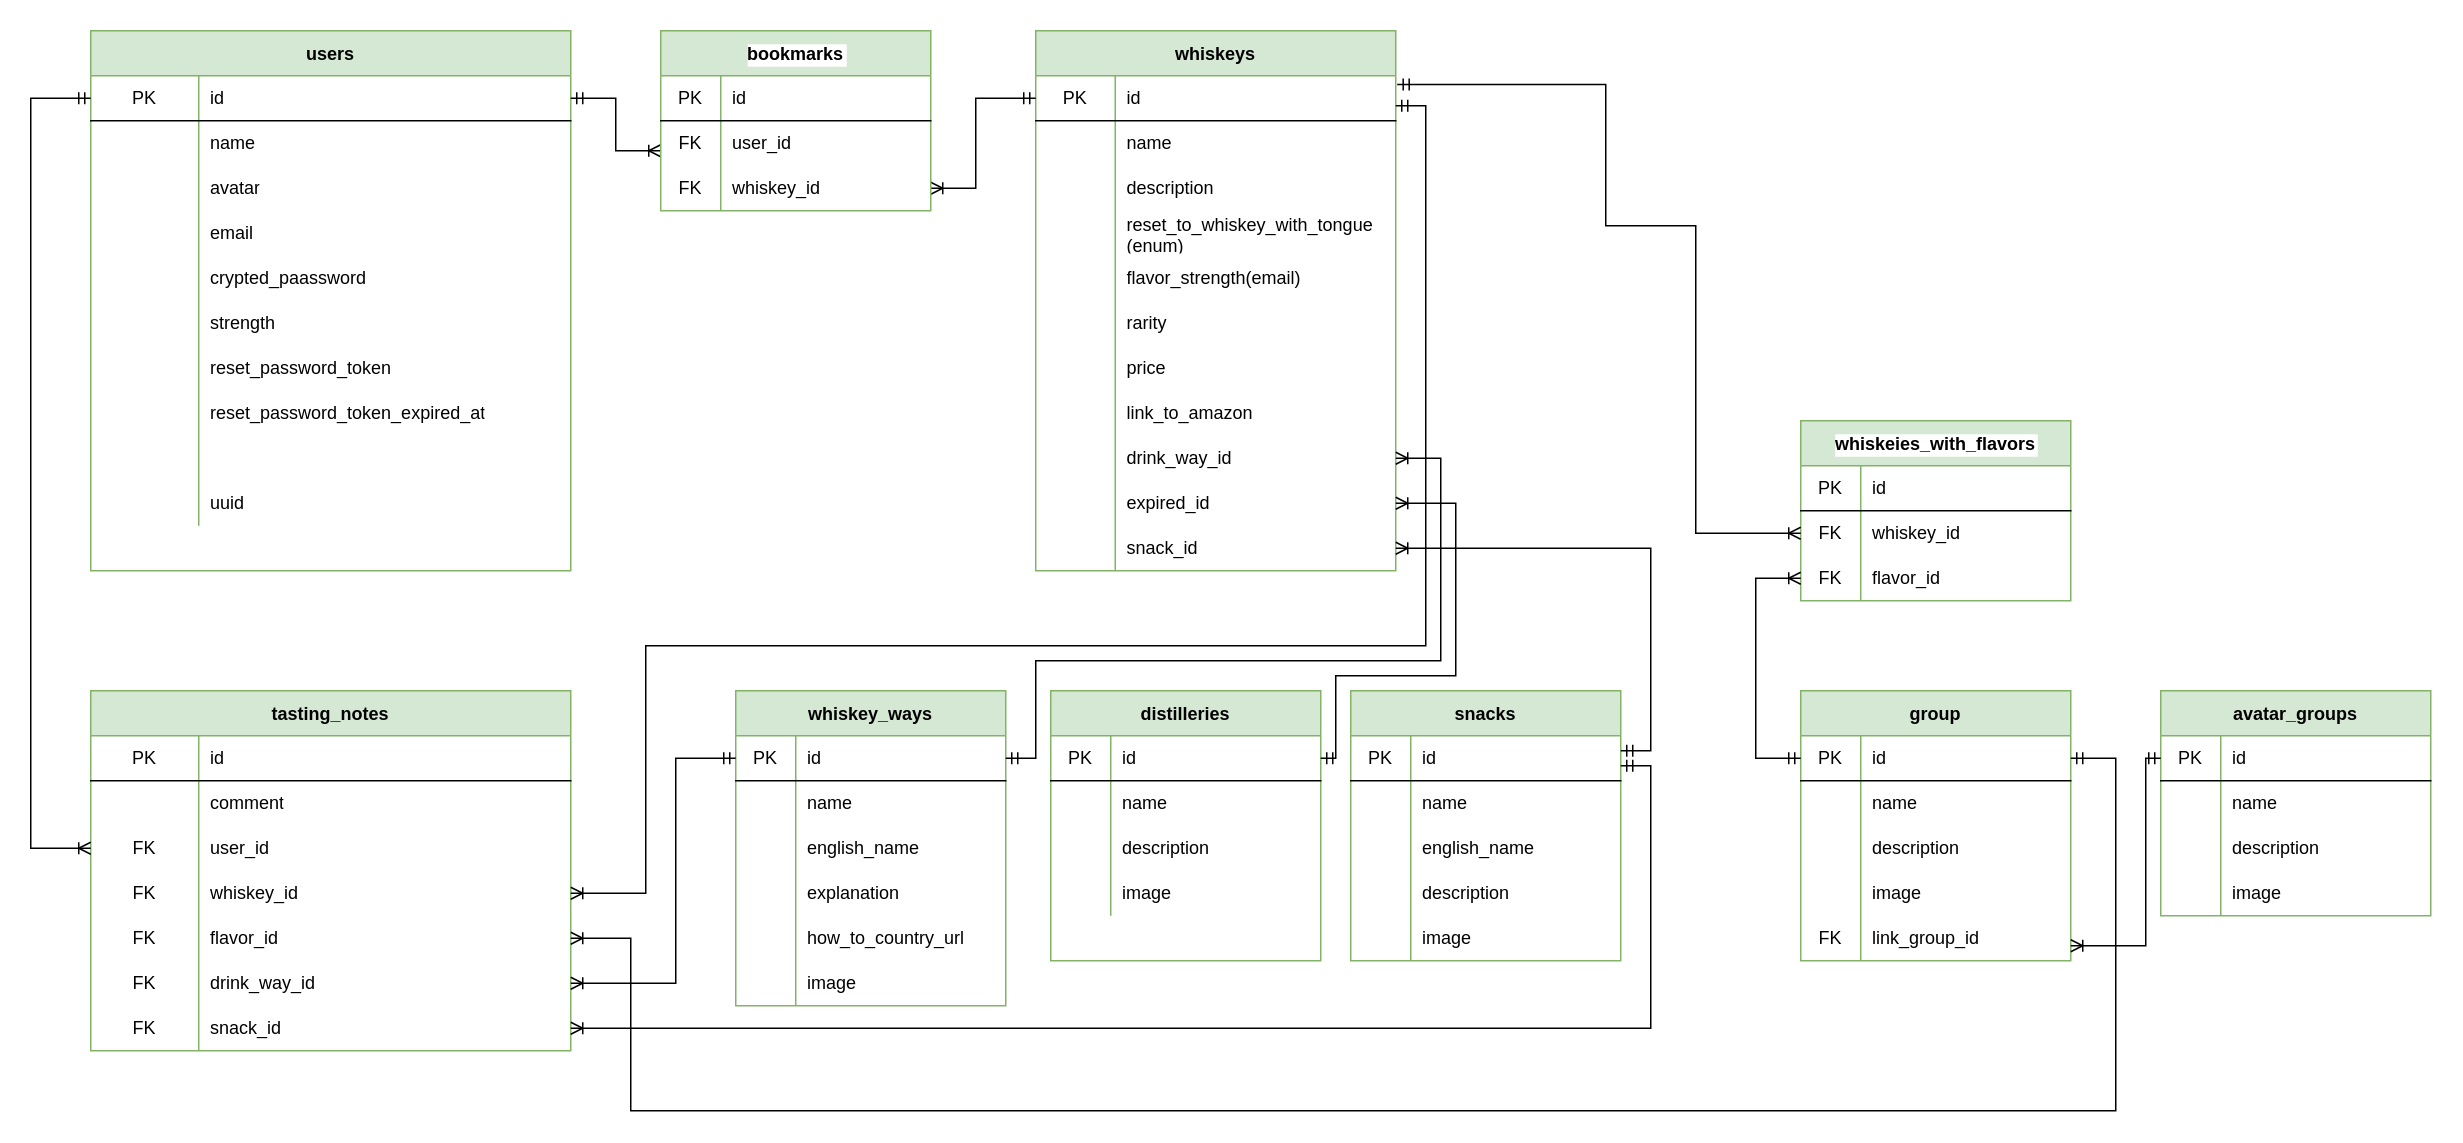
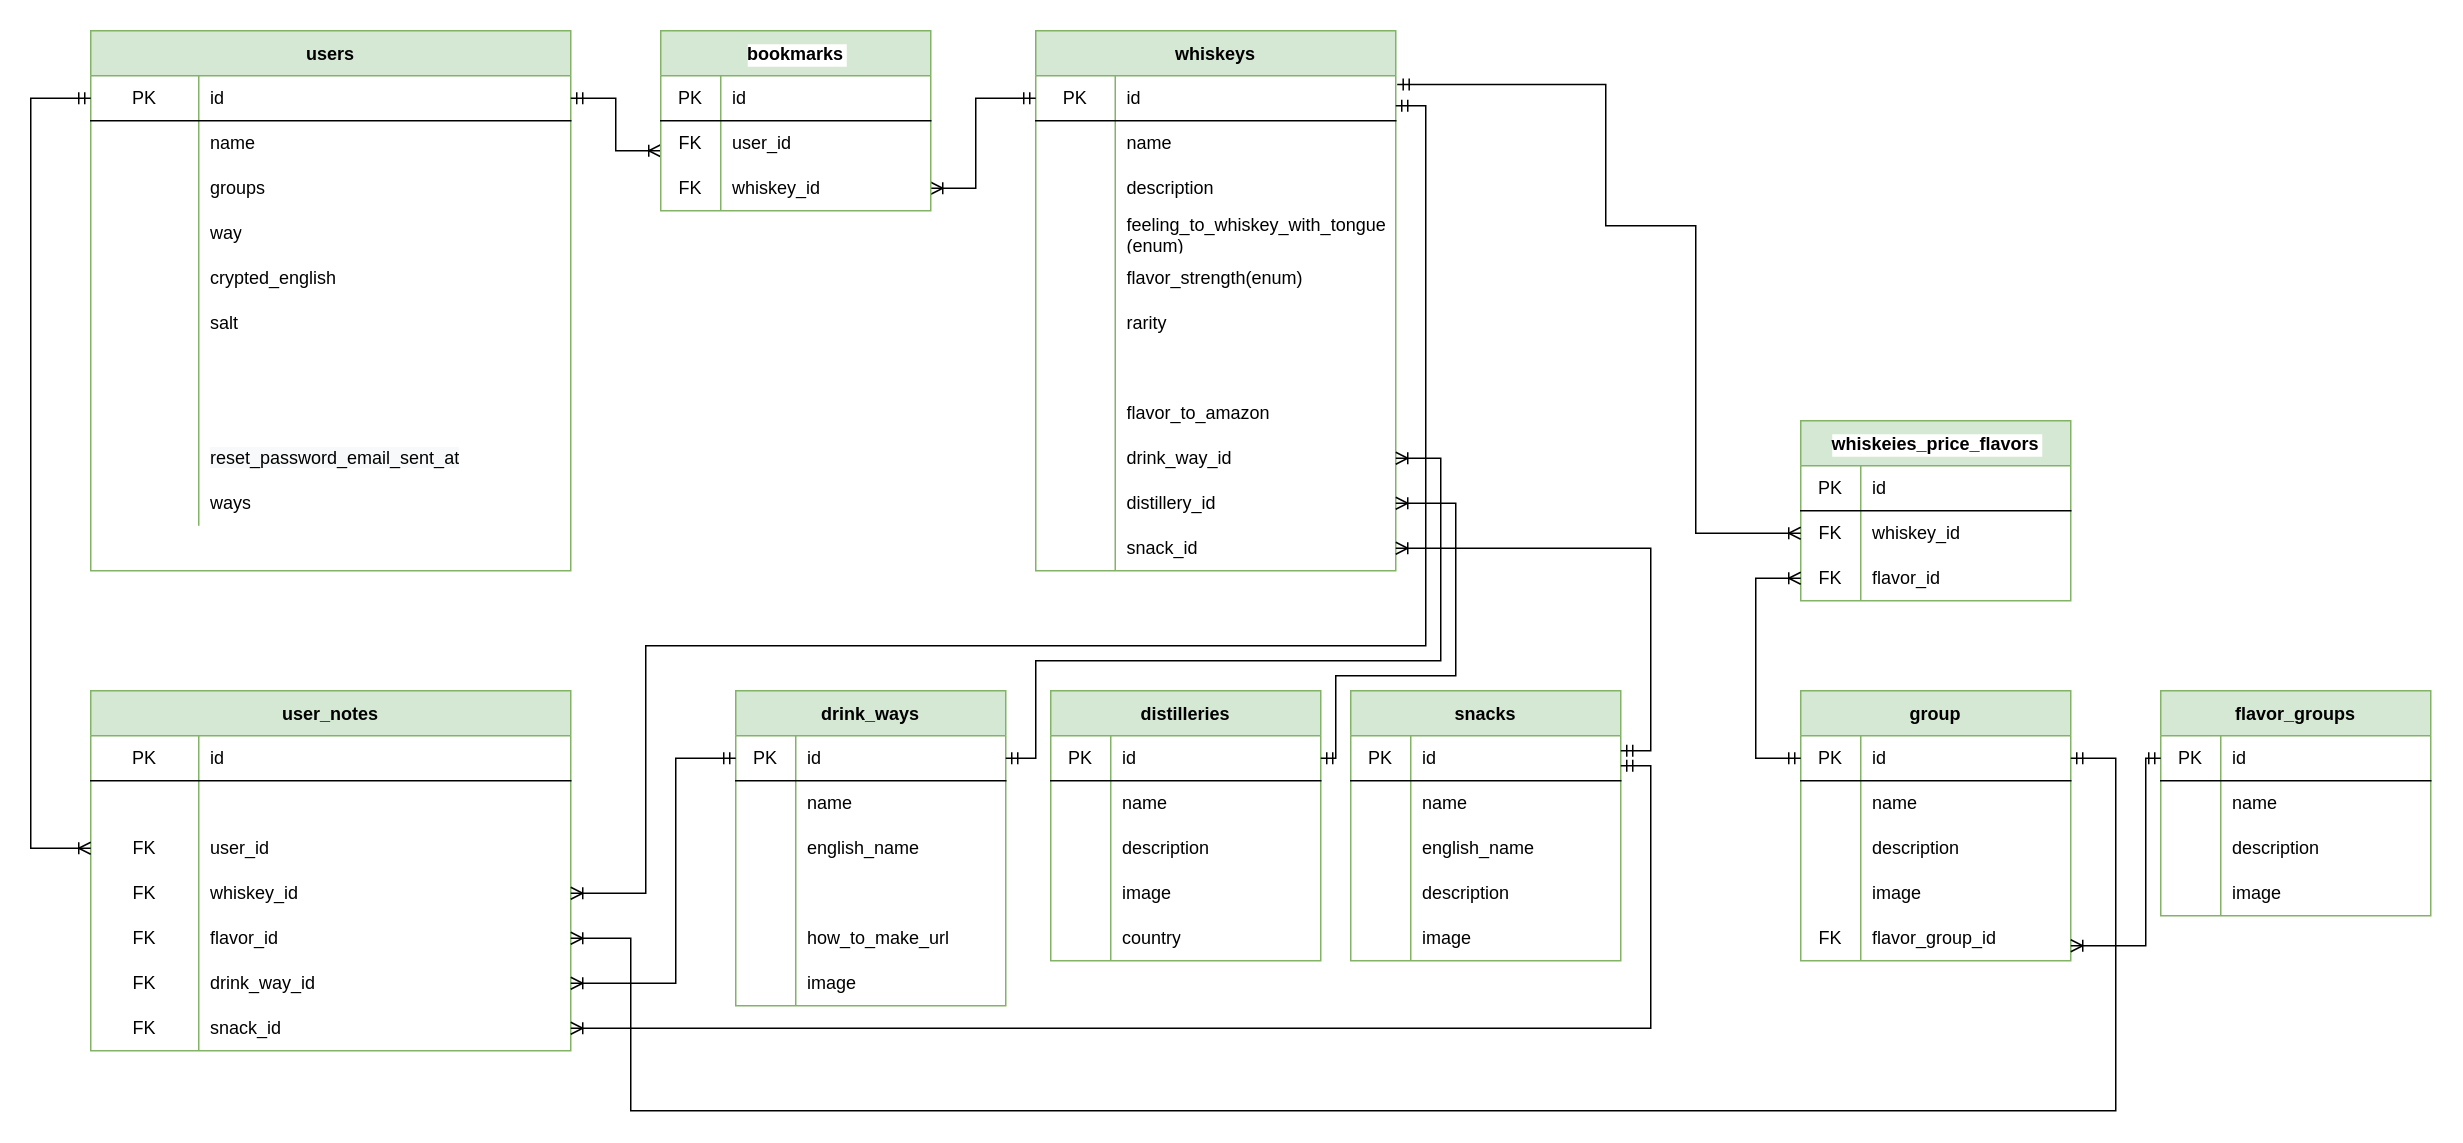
(241, 188) -> (241, 188)
(231, 233) -> (226, 233)
(1262, 233) -> (1262, 233)
(296, 278) -> (282, 278)
(1231, 278) -> (1231, 278)
(251, 323) -> (229, 323)
(385, 368) -> none
(1256, 368) -> none
(385, 413) -> none
(1193, 413) -> (1206, 413)
(1935, 444) -> (1935, 444)
none -> (385, 458)
(229, 503) -> (231, 503)
(1173, 503) -> (1181, 503)
(330, 714) -> (330, 714)
(870, 714) -> (870, 714)
(2295, 714) -> (2295, 714)
(385, 803) -> none
(901, 893) -> none
(896, 938) -> (881, 938)
none -> (1216, 938)
(1931, 938) -> (1944, 938)
